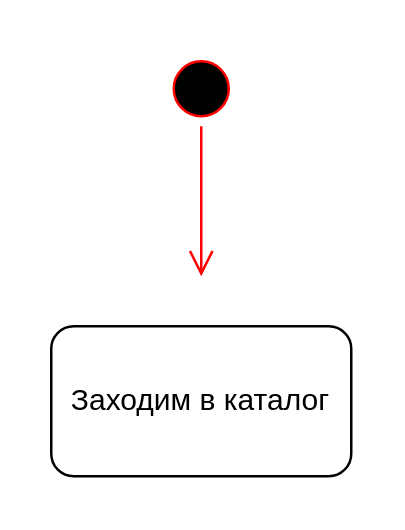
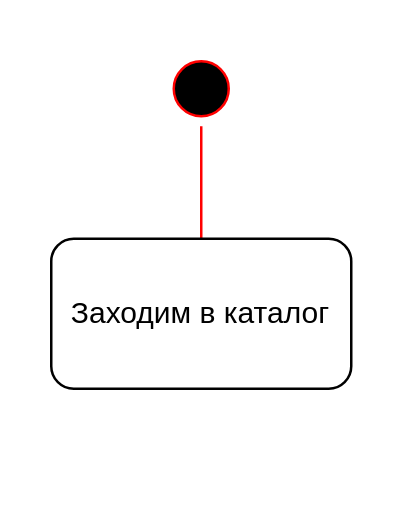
(201, 401) -> (201, 314)
